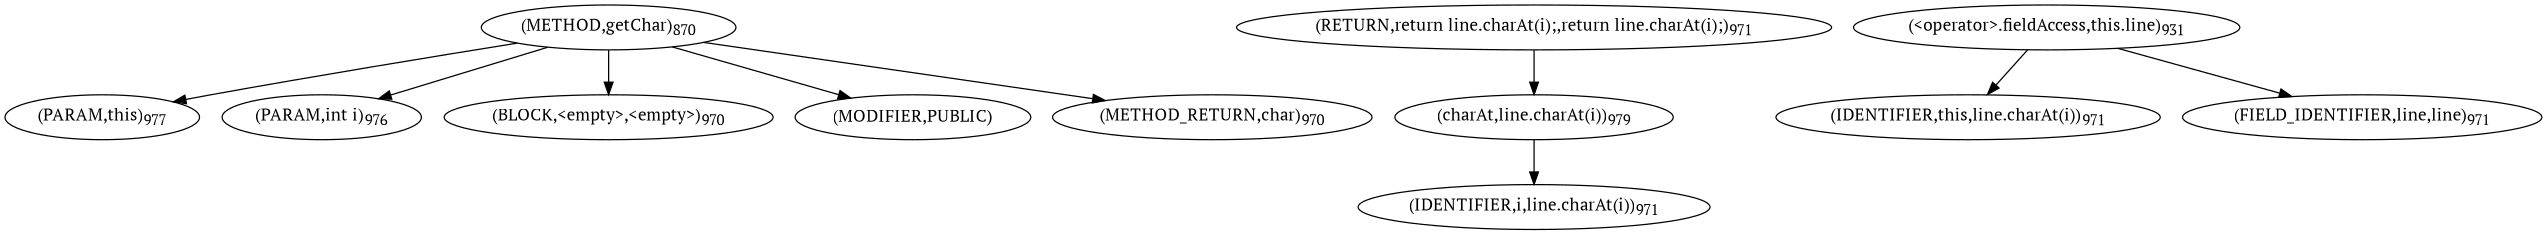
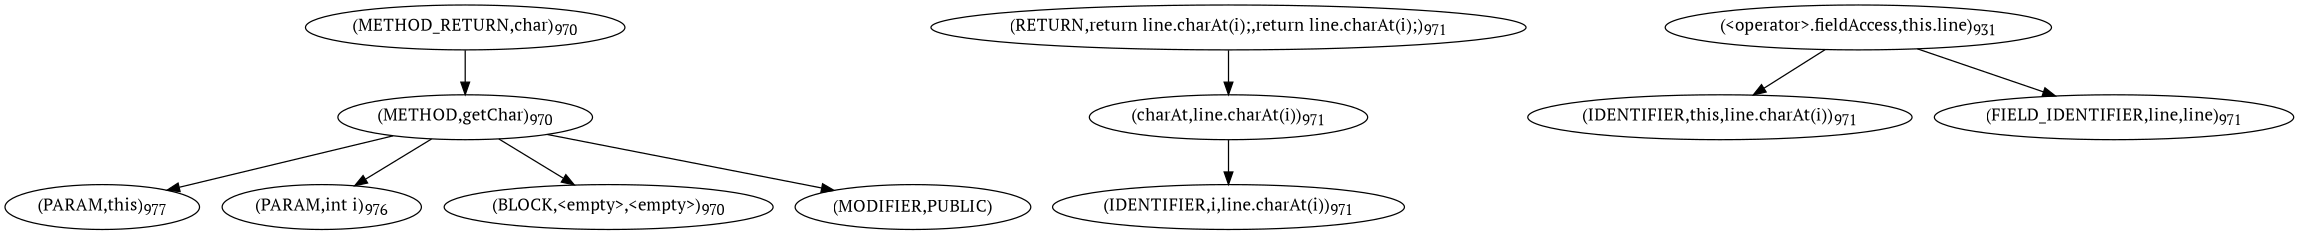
(685, 26) -> (541, 115)
(898, 71) -> (465, 66)
(1620, 115) -> (1314, 115)
